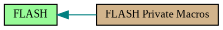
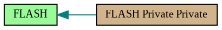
(157, 15) -> (157, 15)
